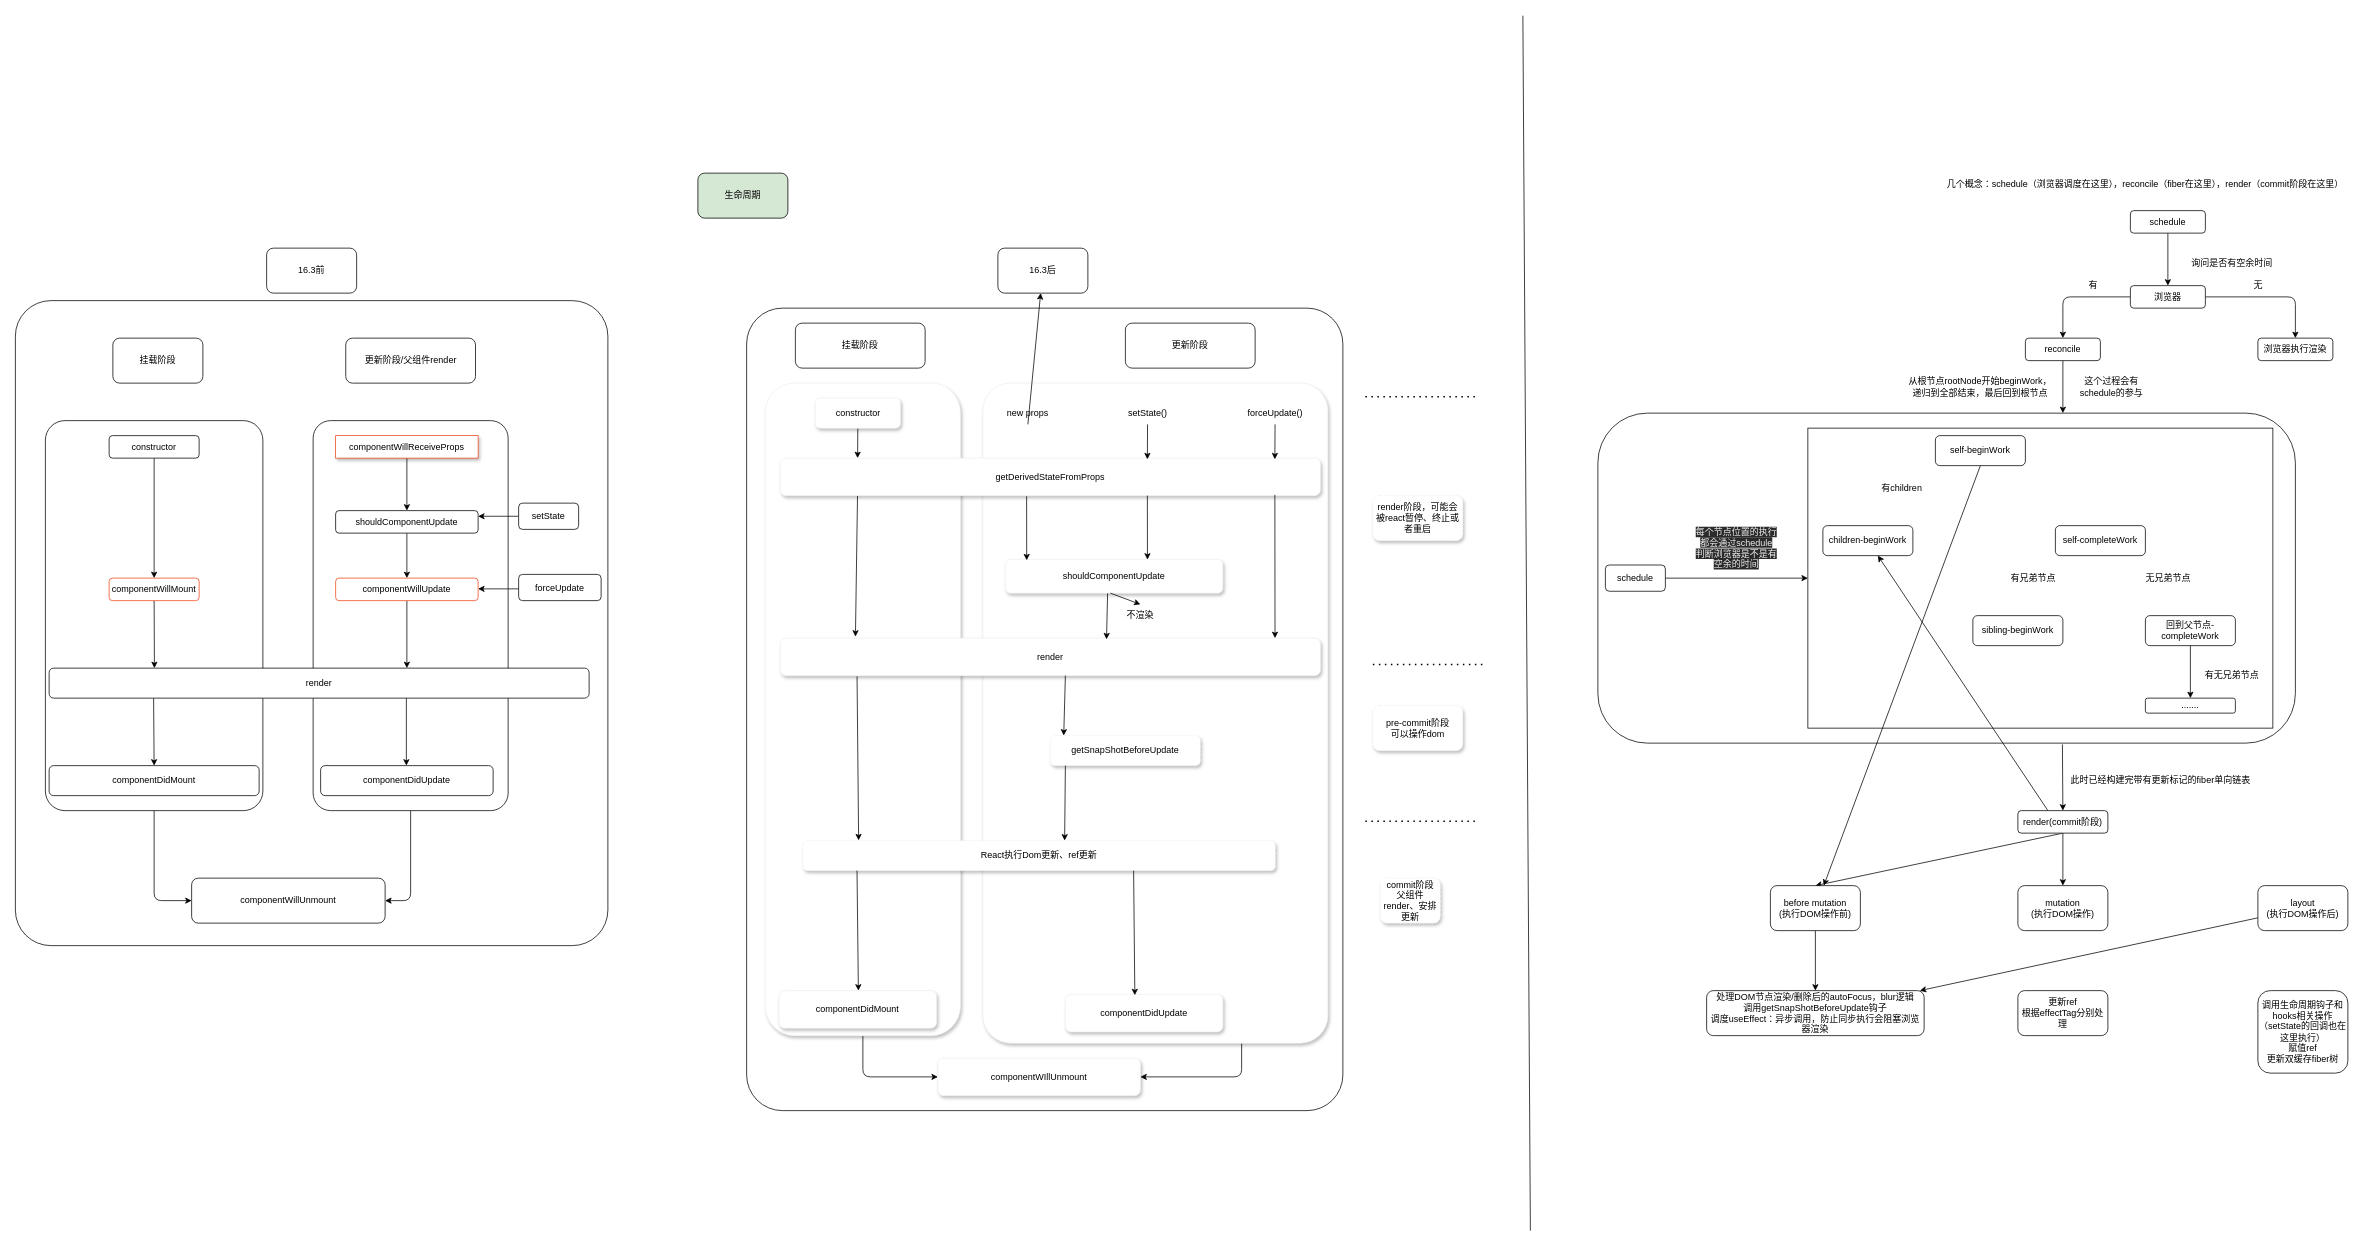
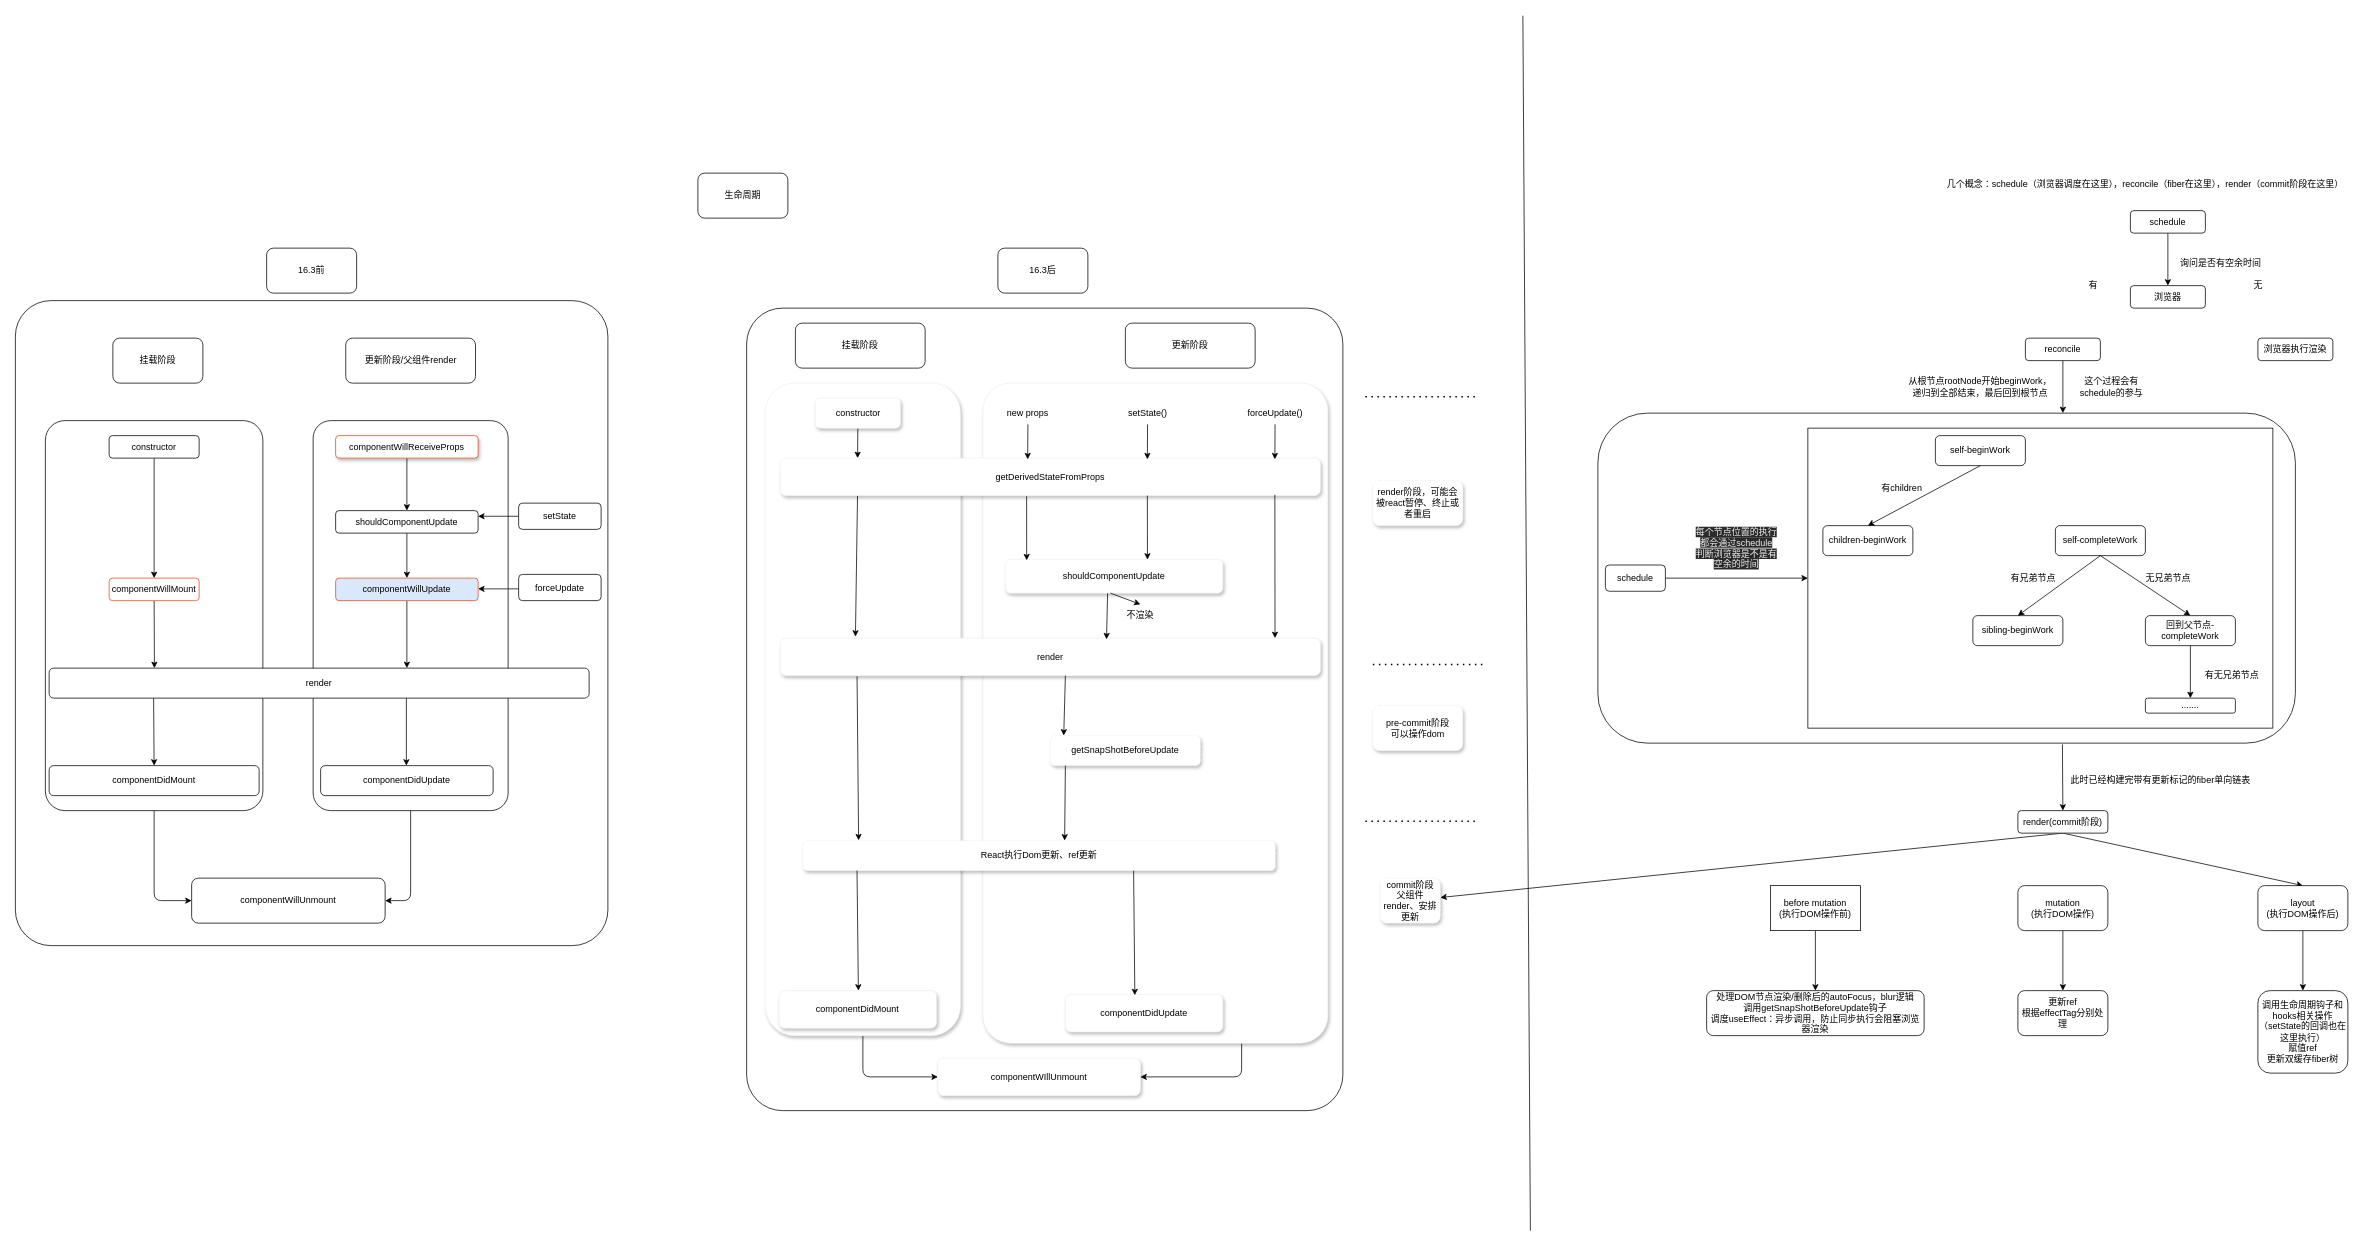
(743, 195) -> (743, 195)
(2232, 263) -> (2220, 263)
(2065, 299) -> none
(2295, 313) -> none
(1034, 360) -> (1028, 441)
(407, 447) -> (407, 447)
(549, 516) -> (560, 516)
(1418, 518) -> (1418, 503)
none -> (2061, 584)
none -> (2144, 584)
(407, 589) -> (407, 589)
(1903, 673) -> (1926, 494)
(1964, 685) -> (2182, 859)
(1940, 859) -> (1752, 865)
(2063, 879) -> none
(1815, 908) -> (1815, 908)
(2091, 954) -> (2303, 984)
none -> (2063, 984)
